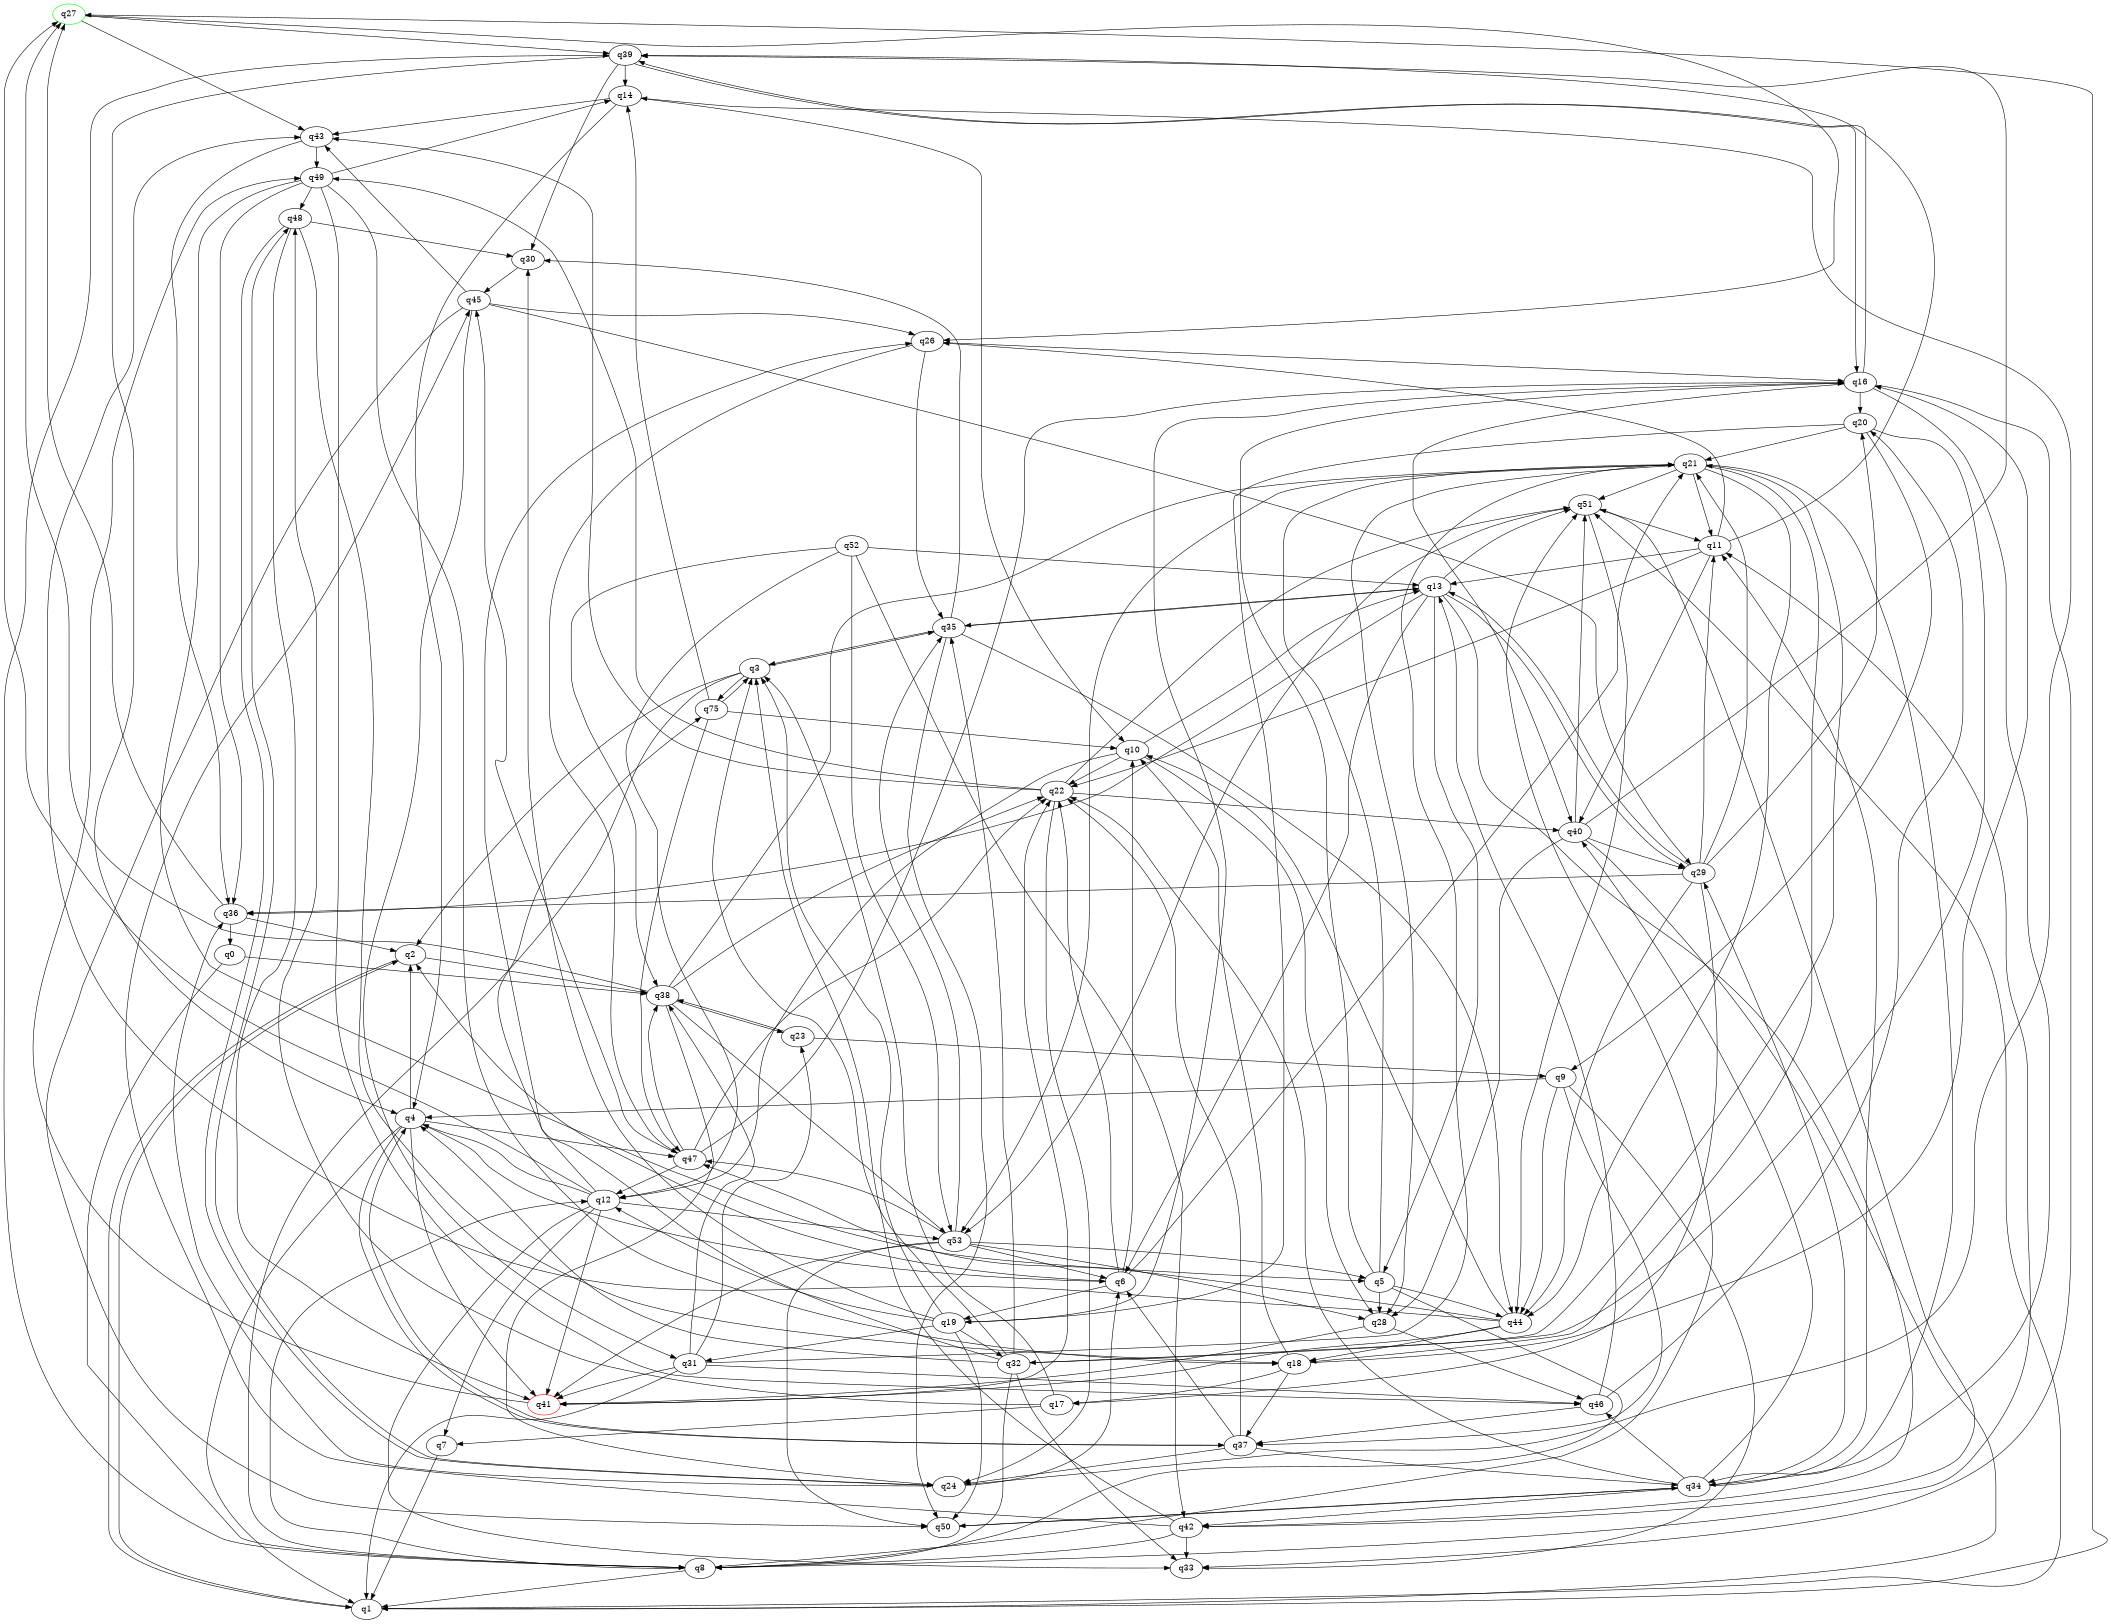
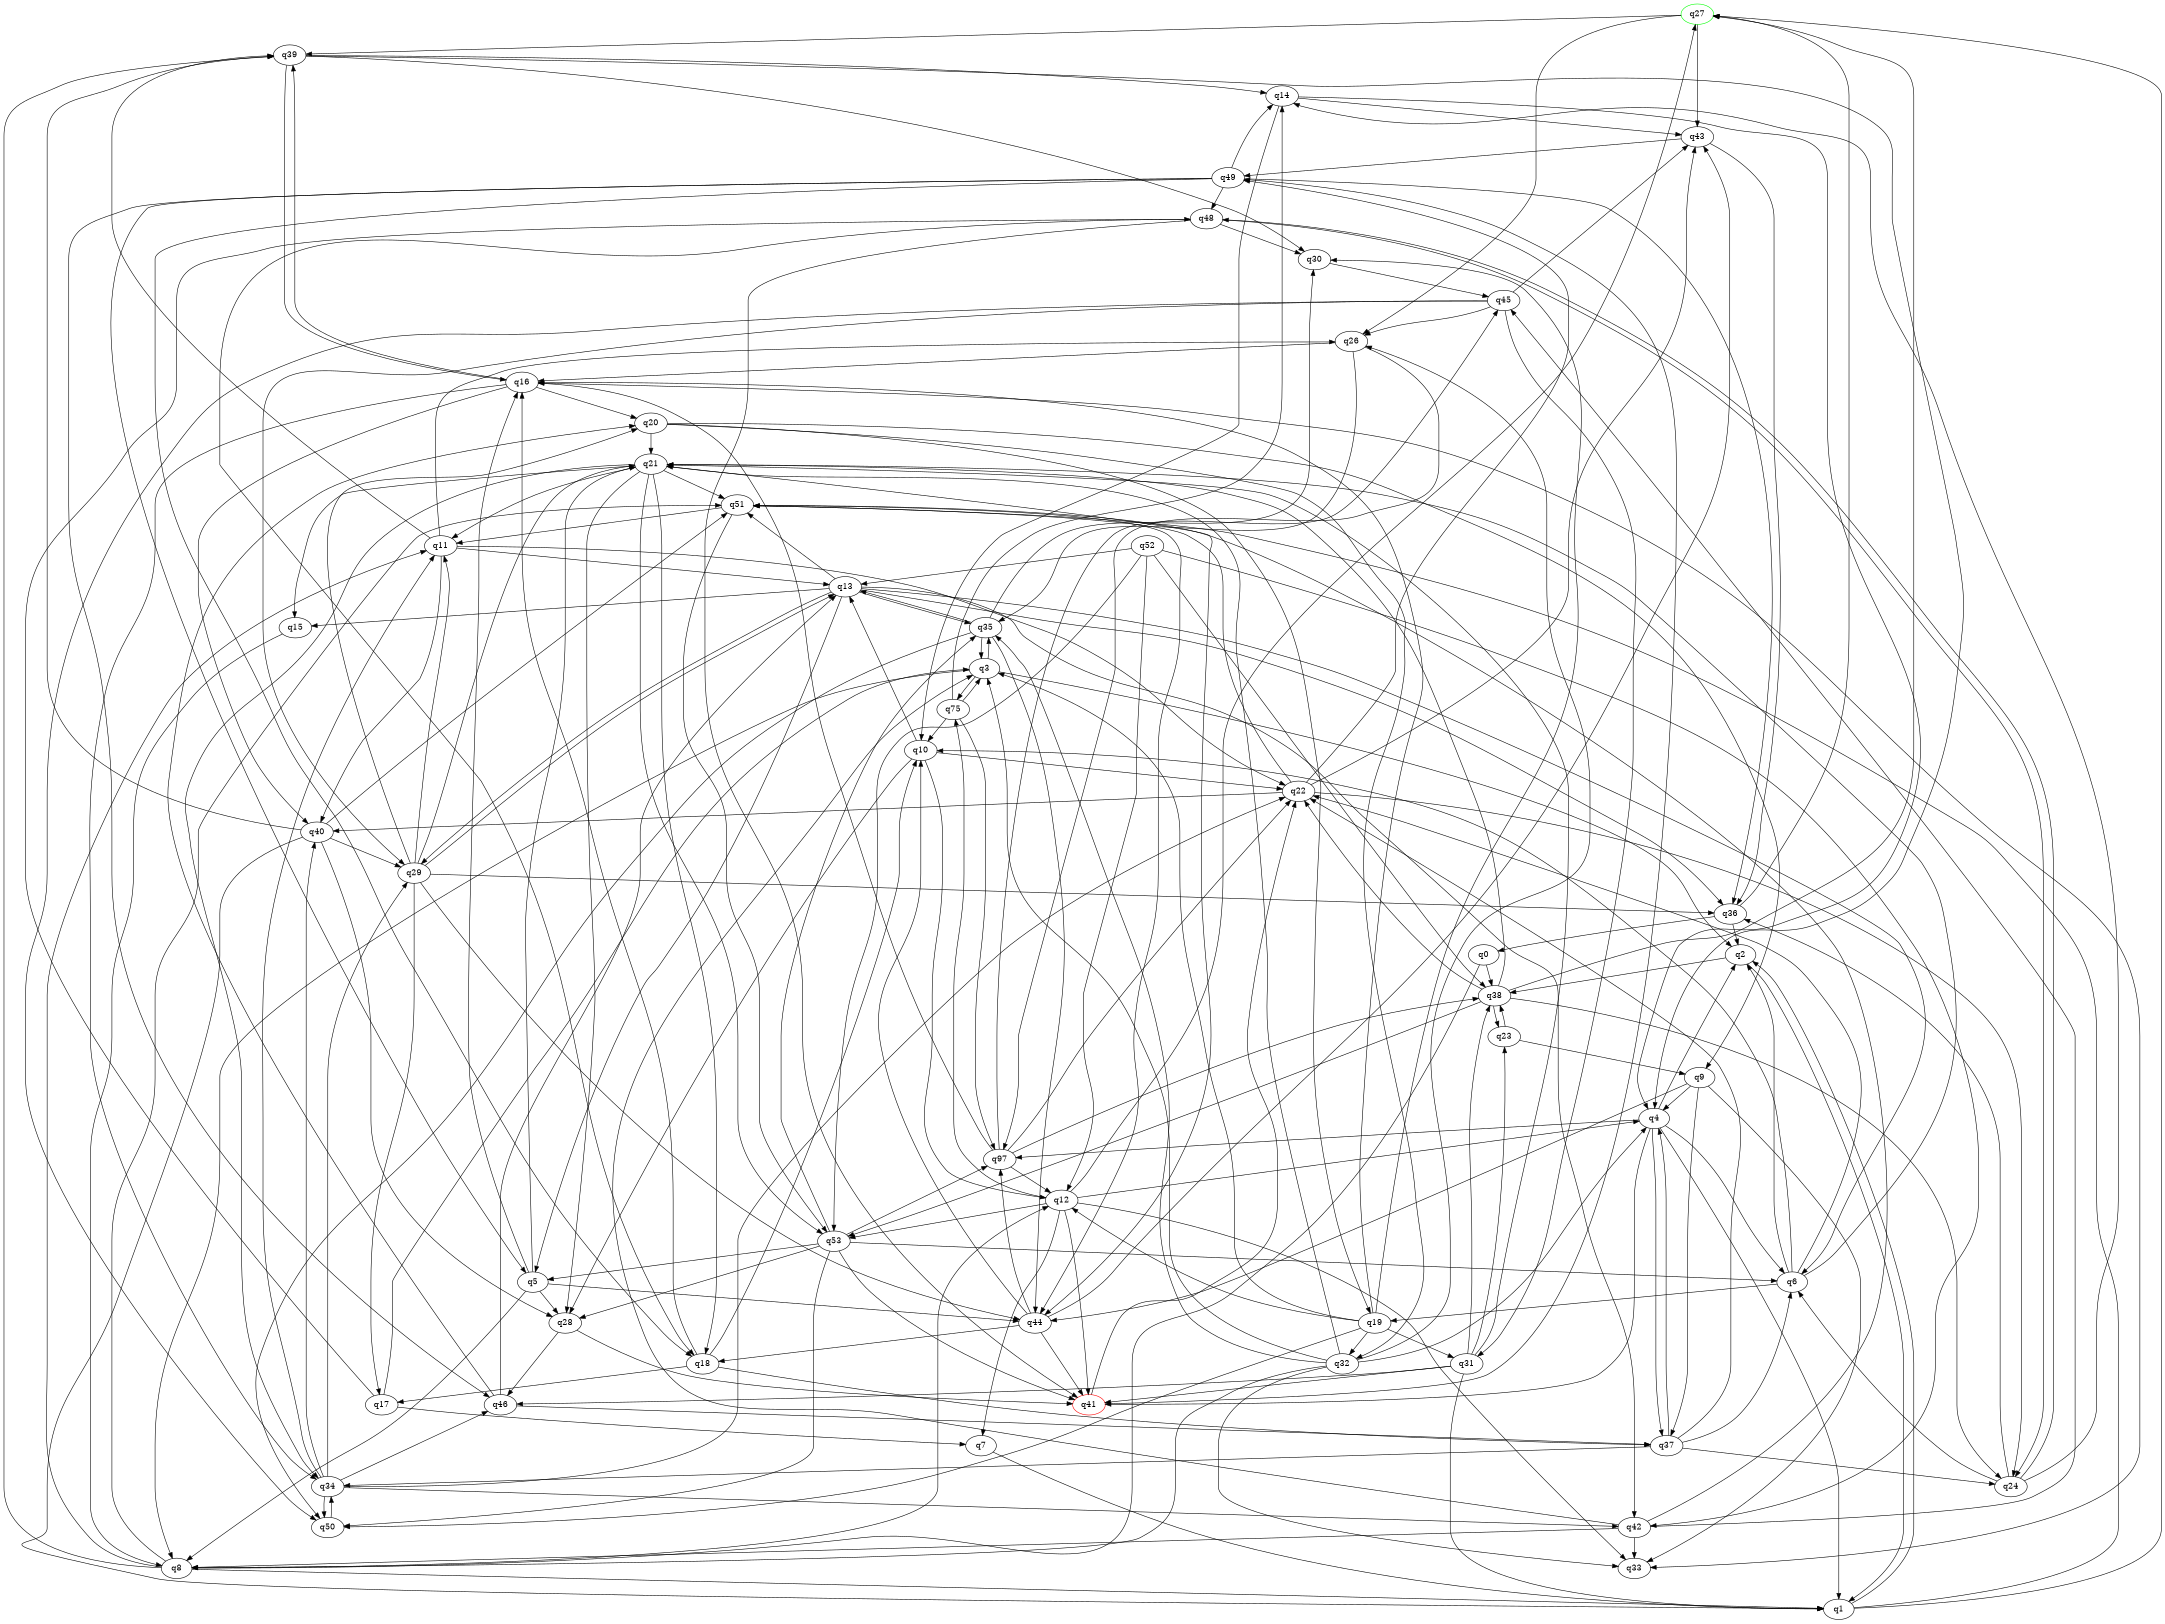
none -> (295, 628)
(690, 1159) -> (1000, 1159)
